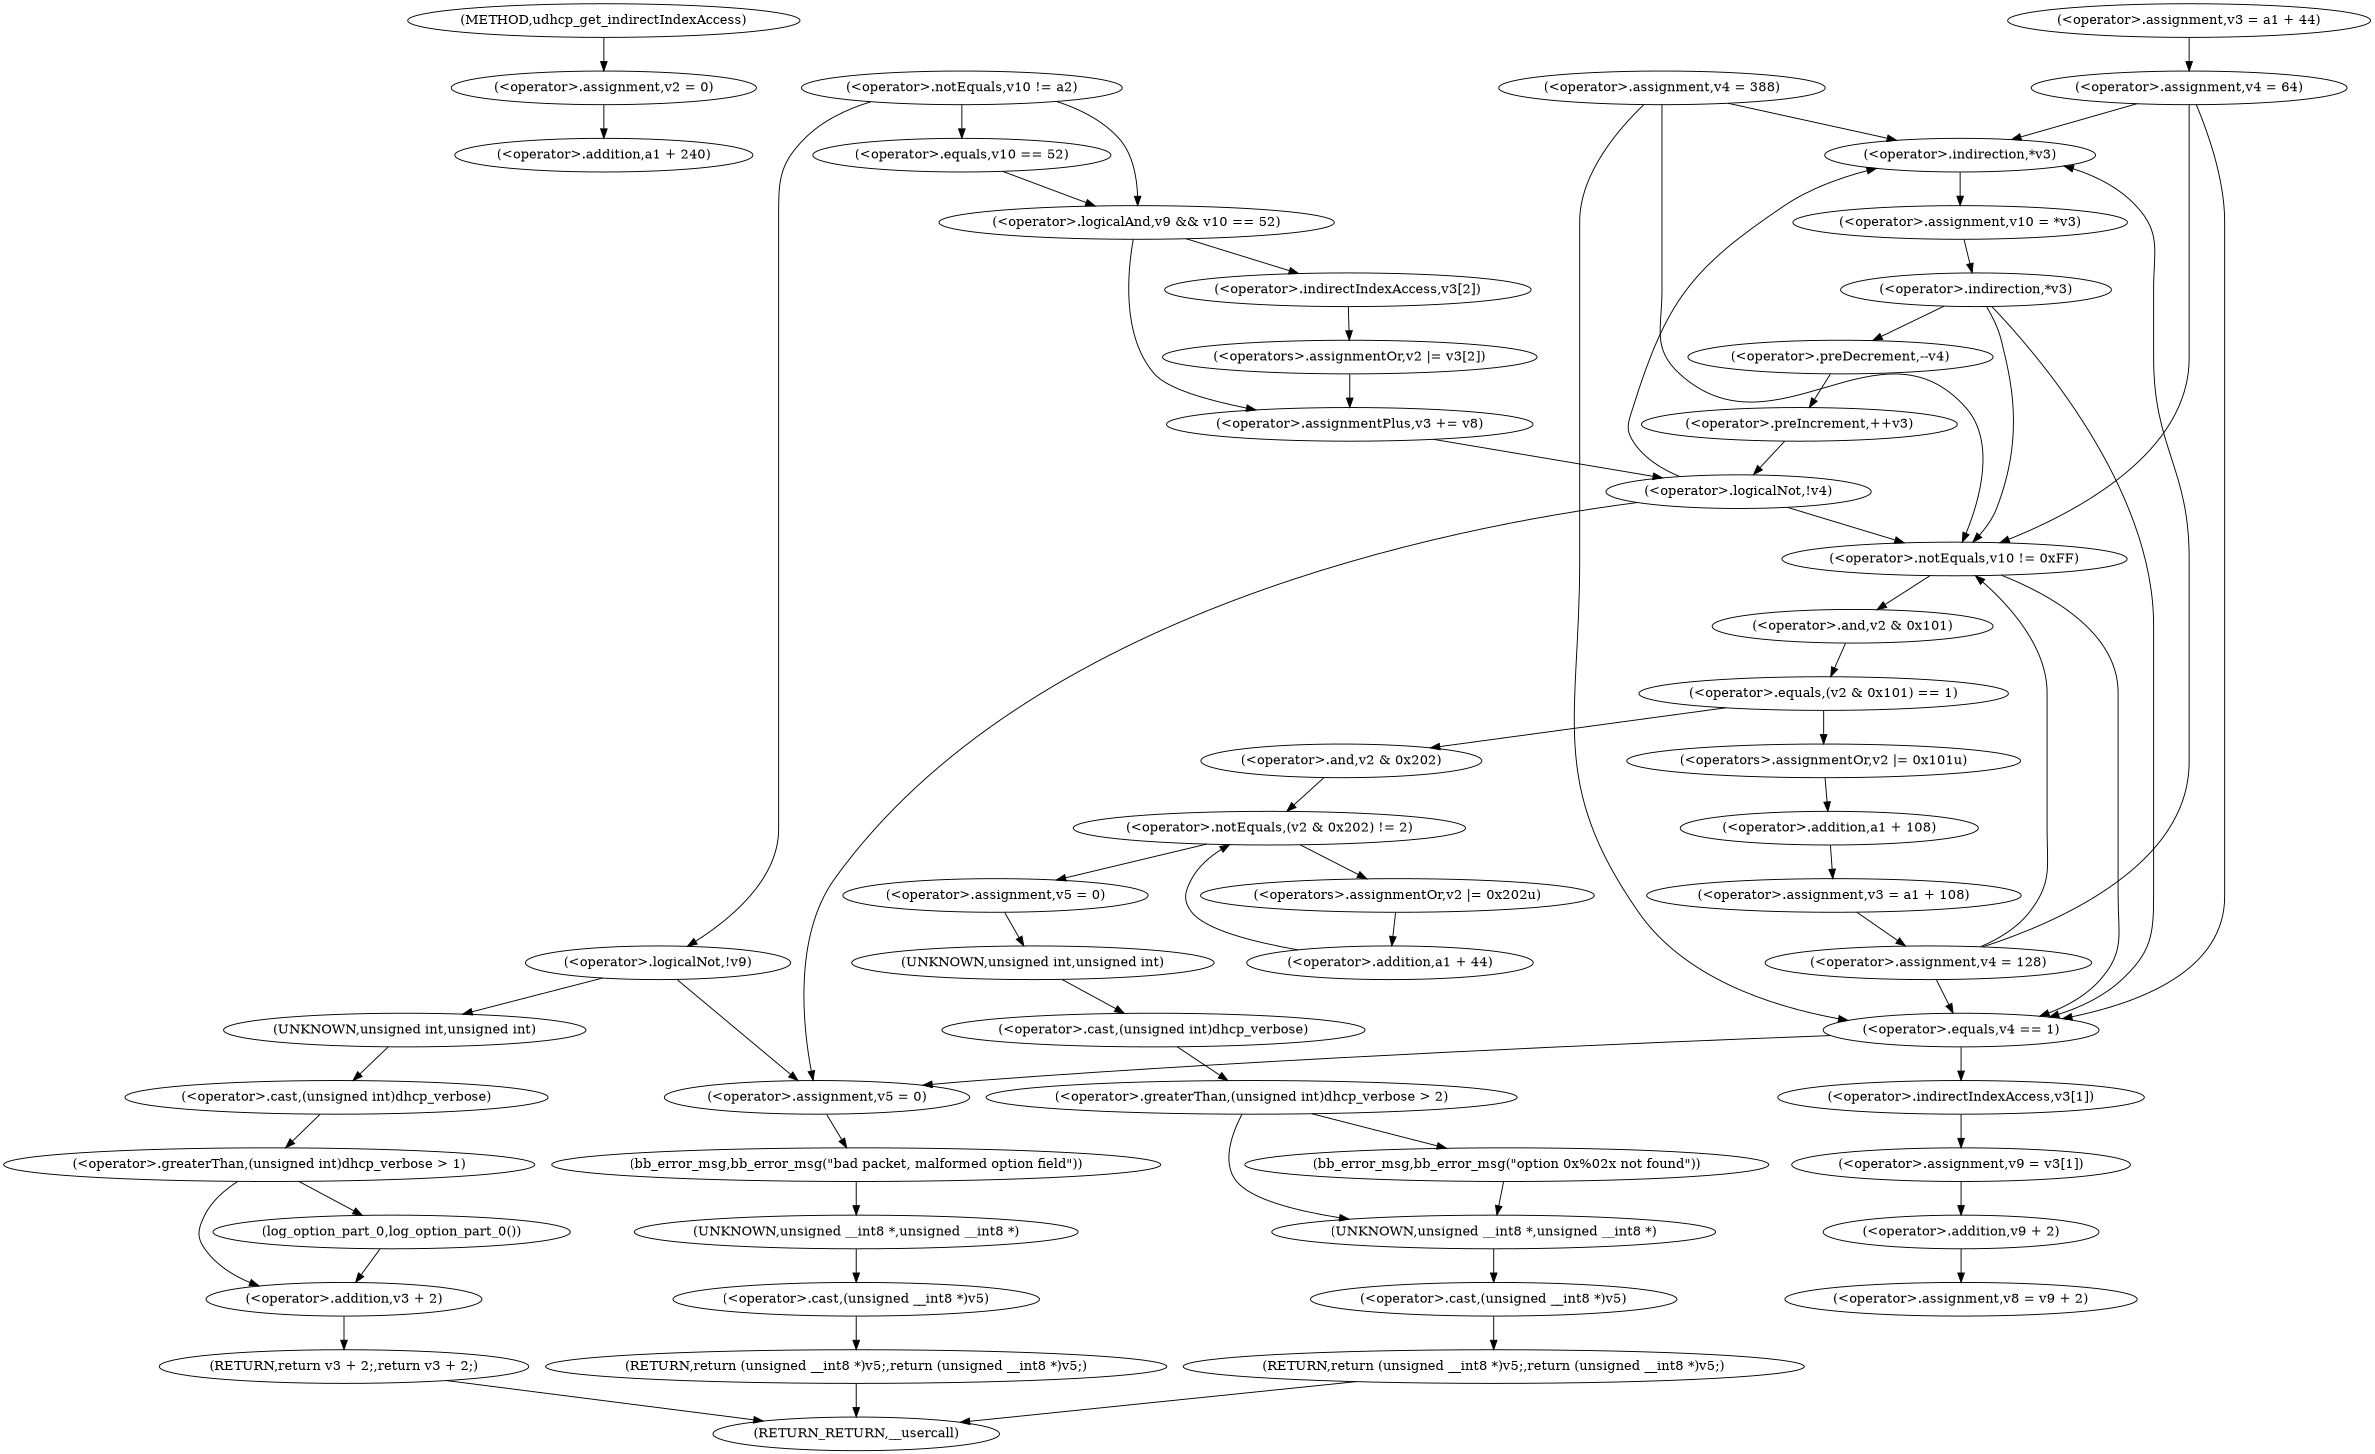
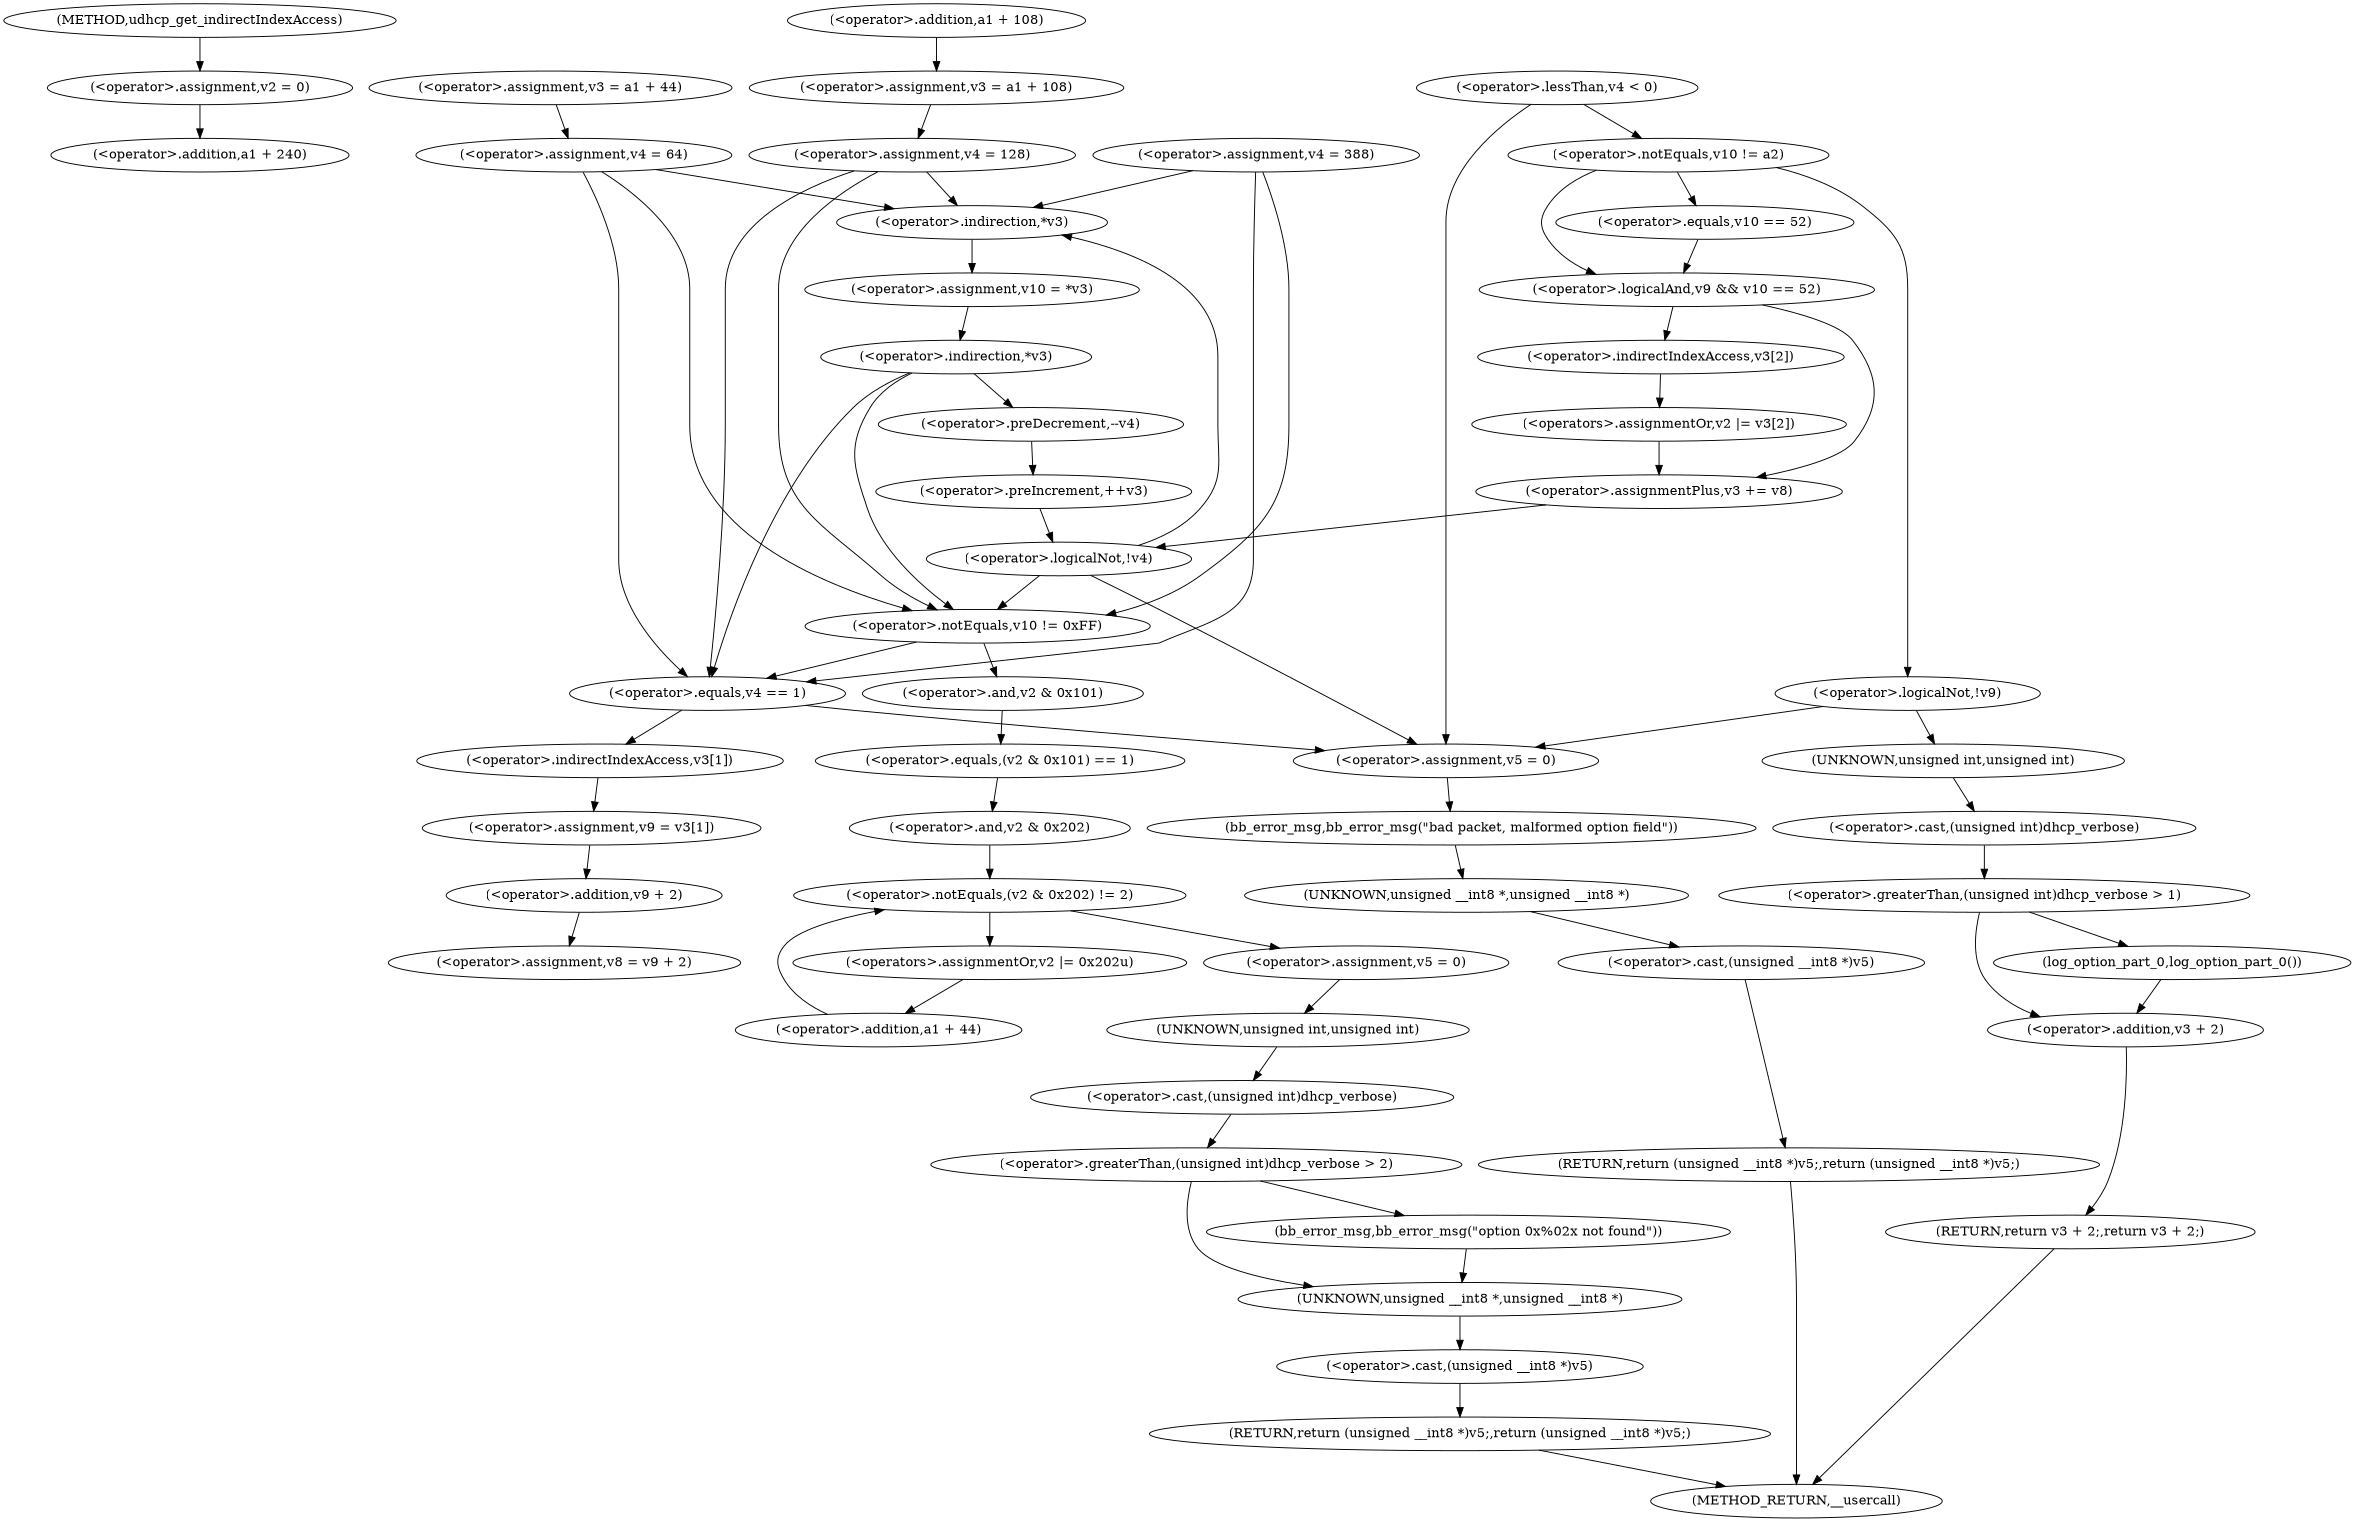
none -> (1557, 88)
(1824, 761) -> none
(856, 1434) -> (1796, 1501)
